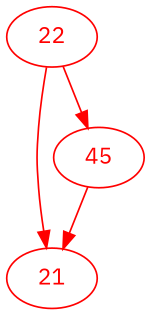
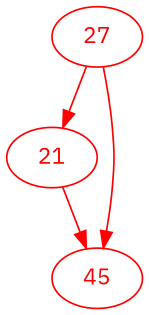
(52, 37) -> (97, 37)
(79, 210) -> (71, 210)
